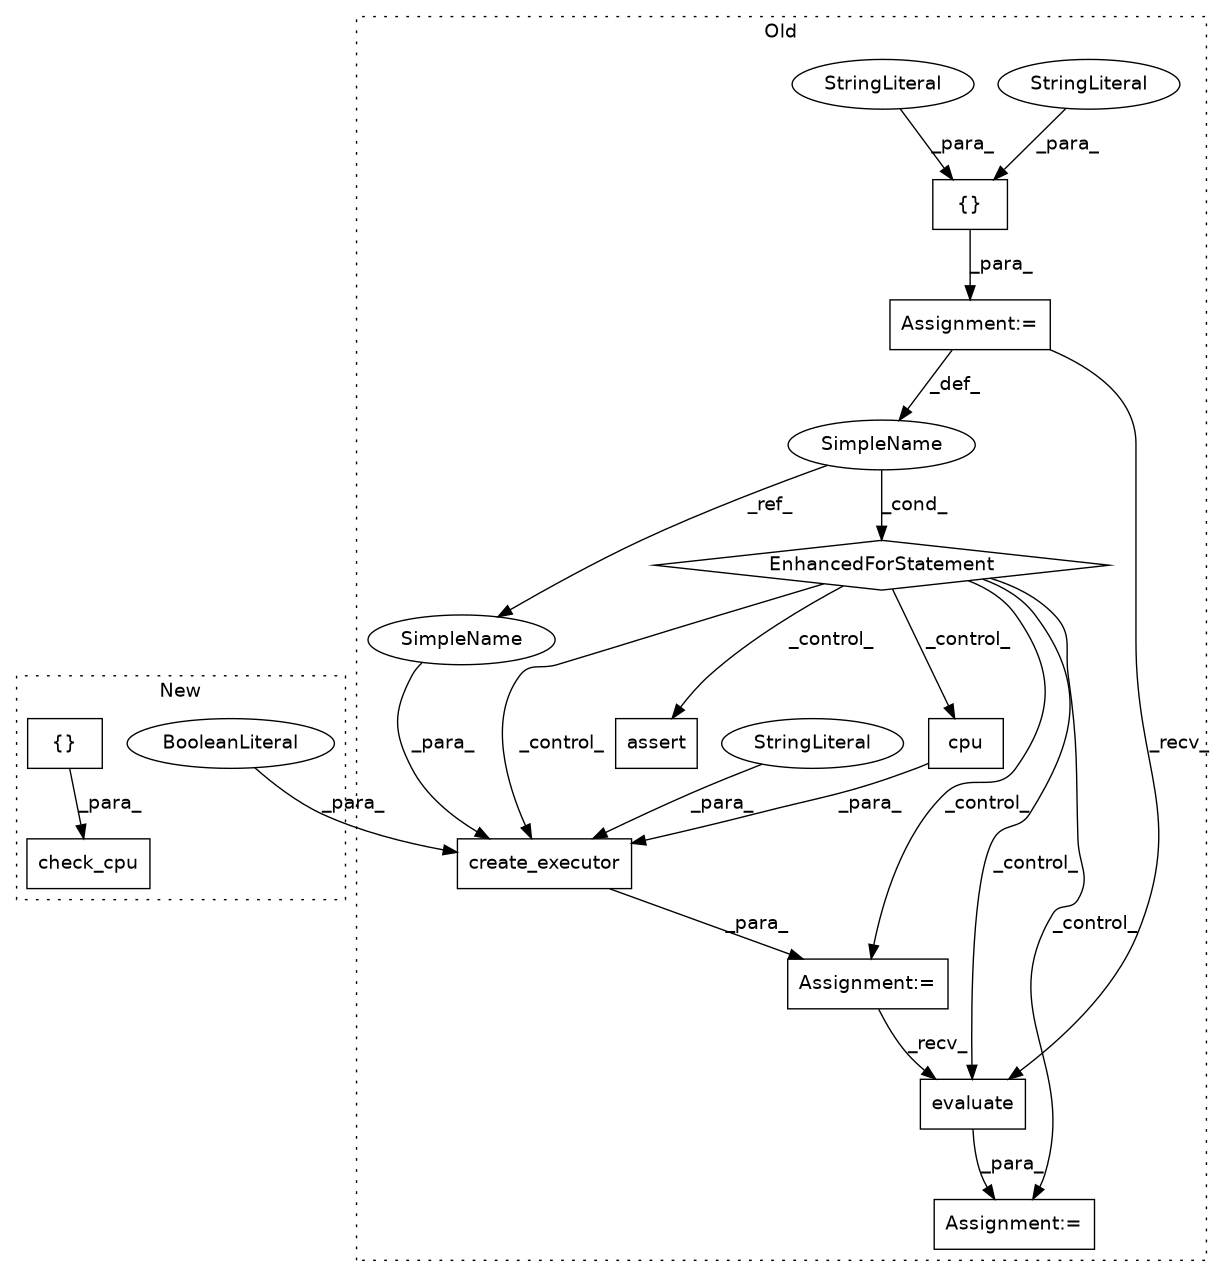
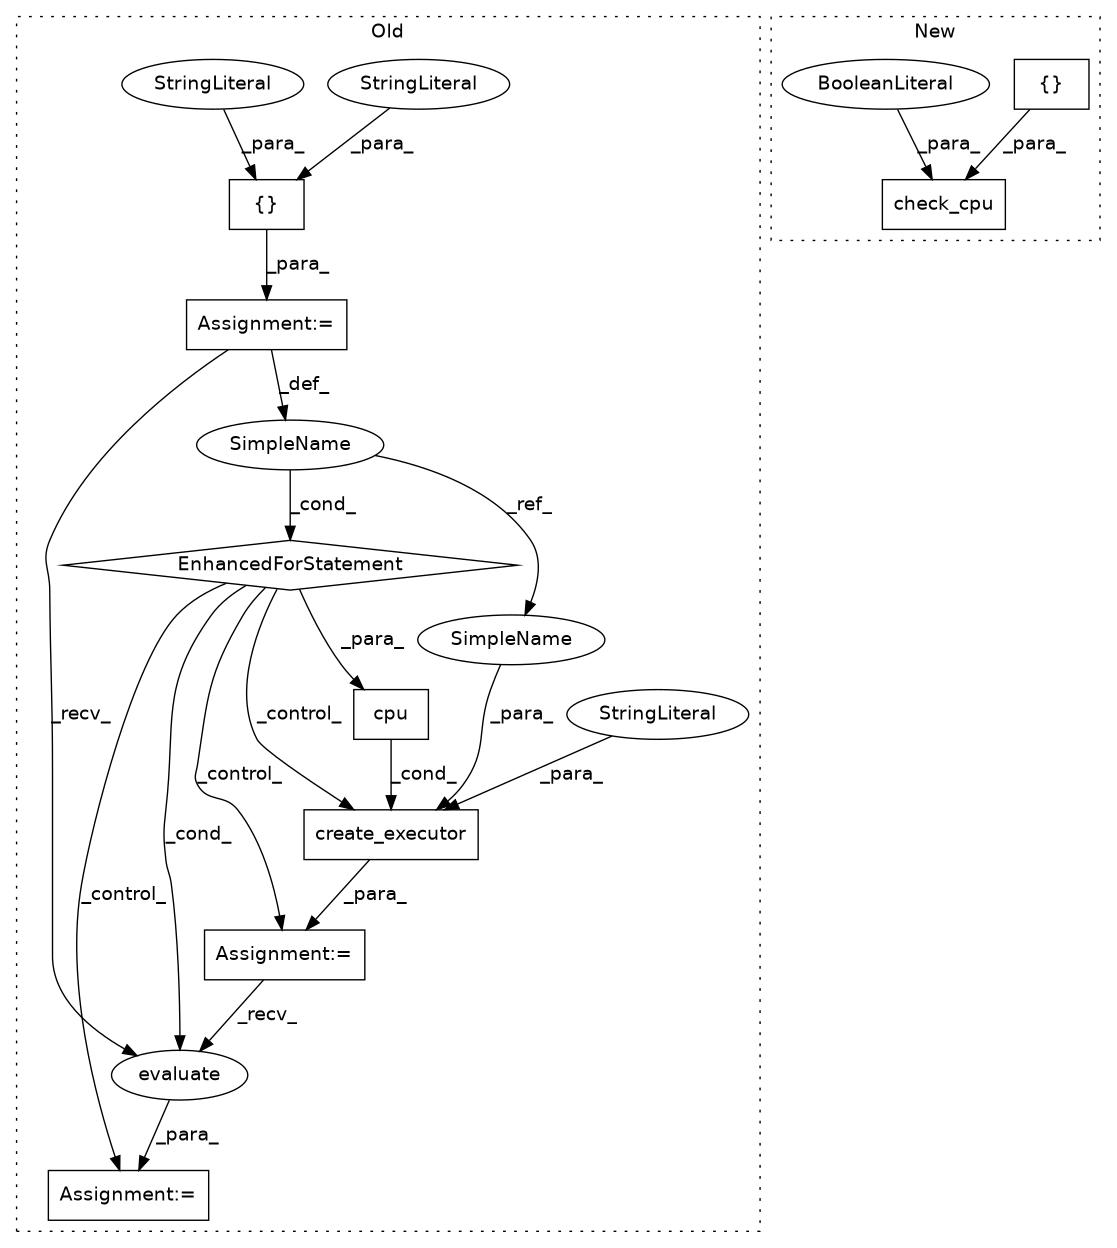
(968, 640) -> (373, 640)
(656, 743) -> none
(871, 804) -> (424, 775)
(333, 819) -> (912, 138)
(1036, 864) -> (199, 835)
(973, 1104) -> (180, 1075)
